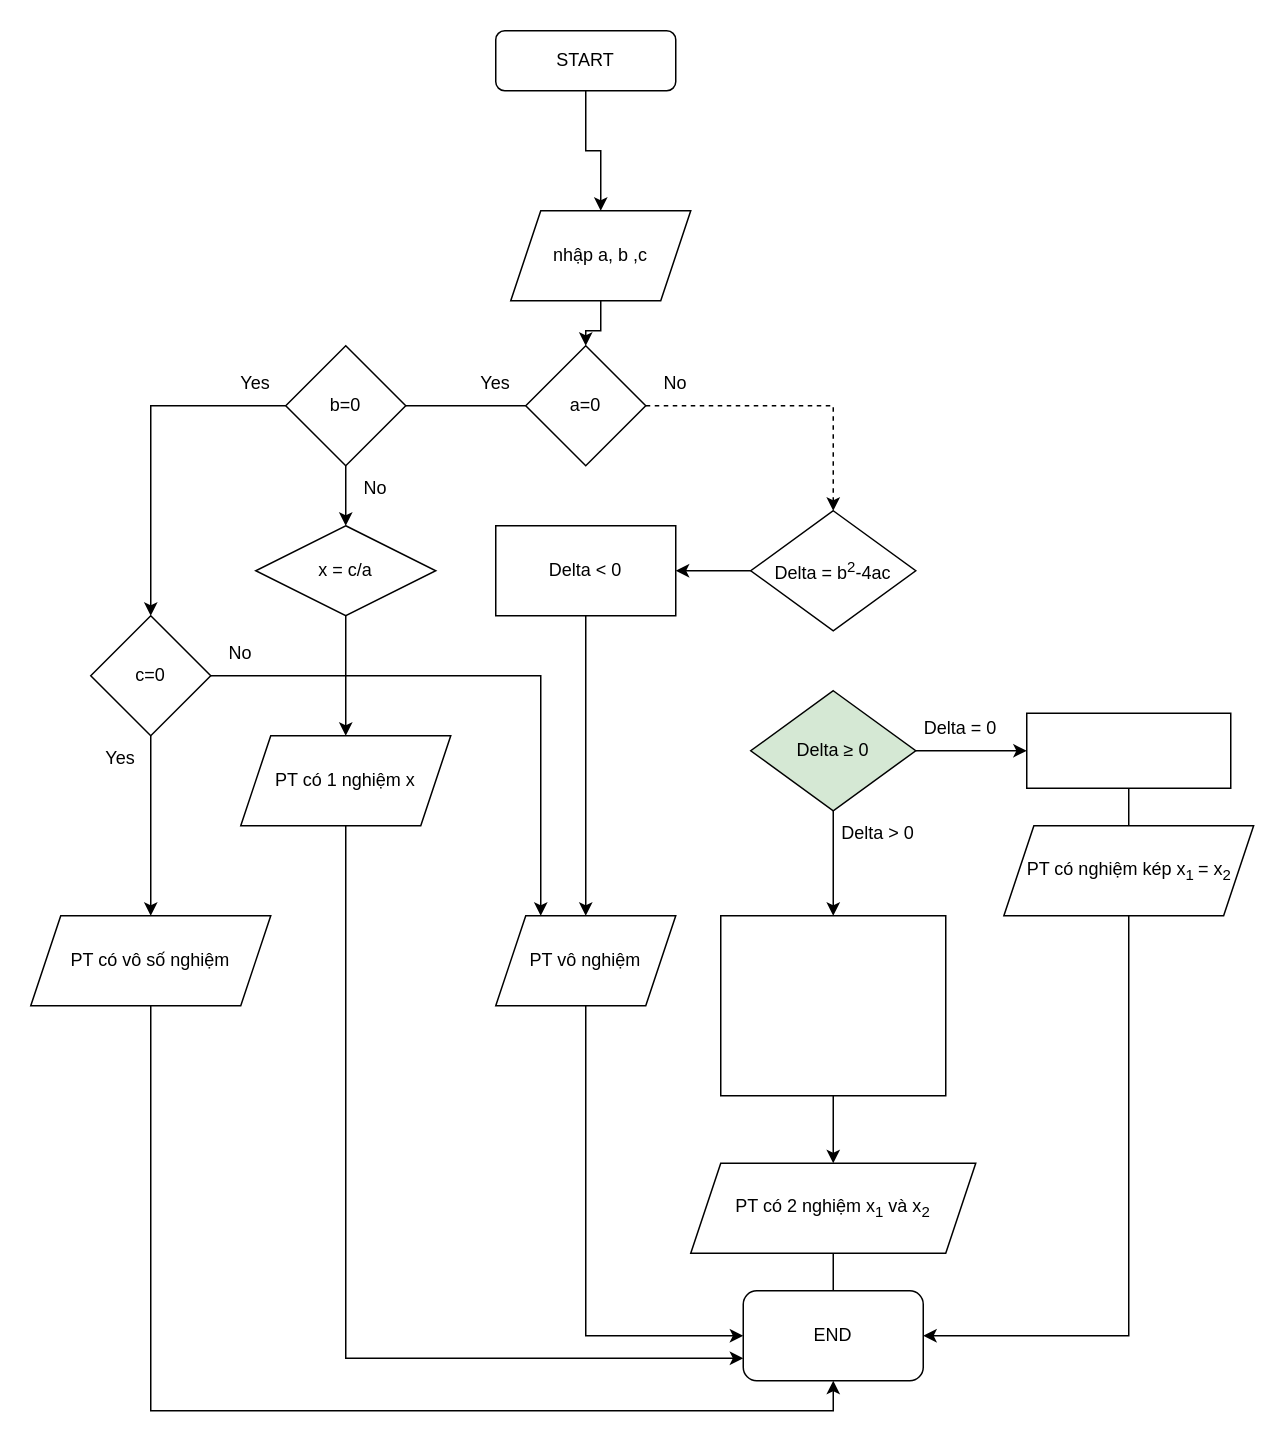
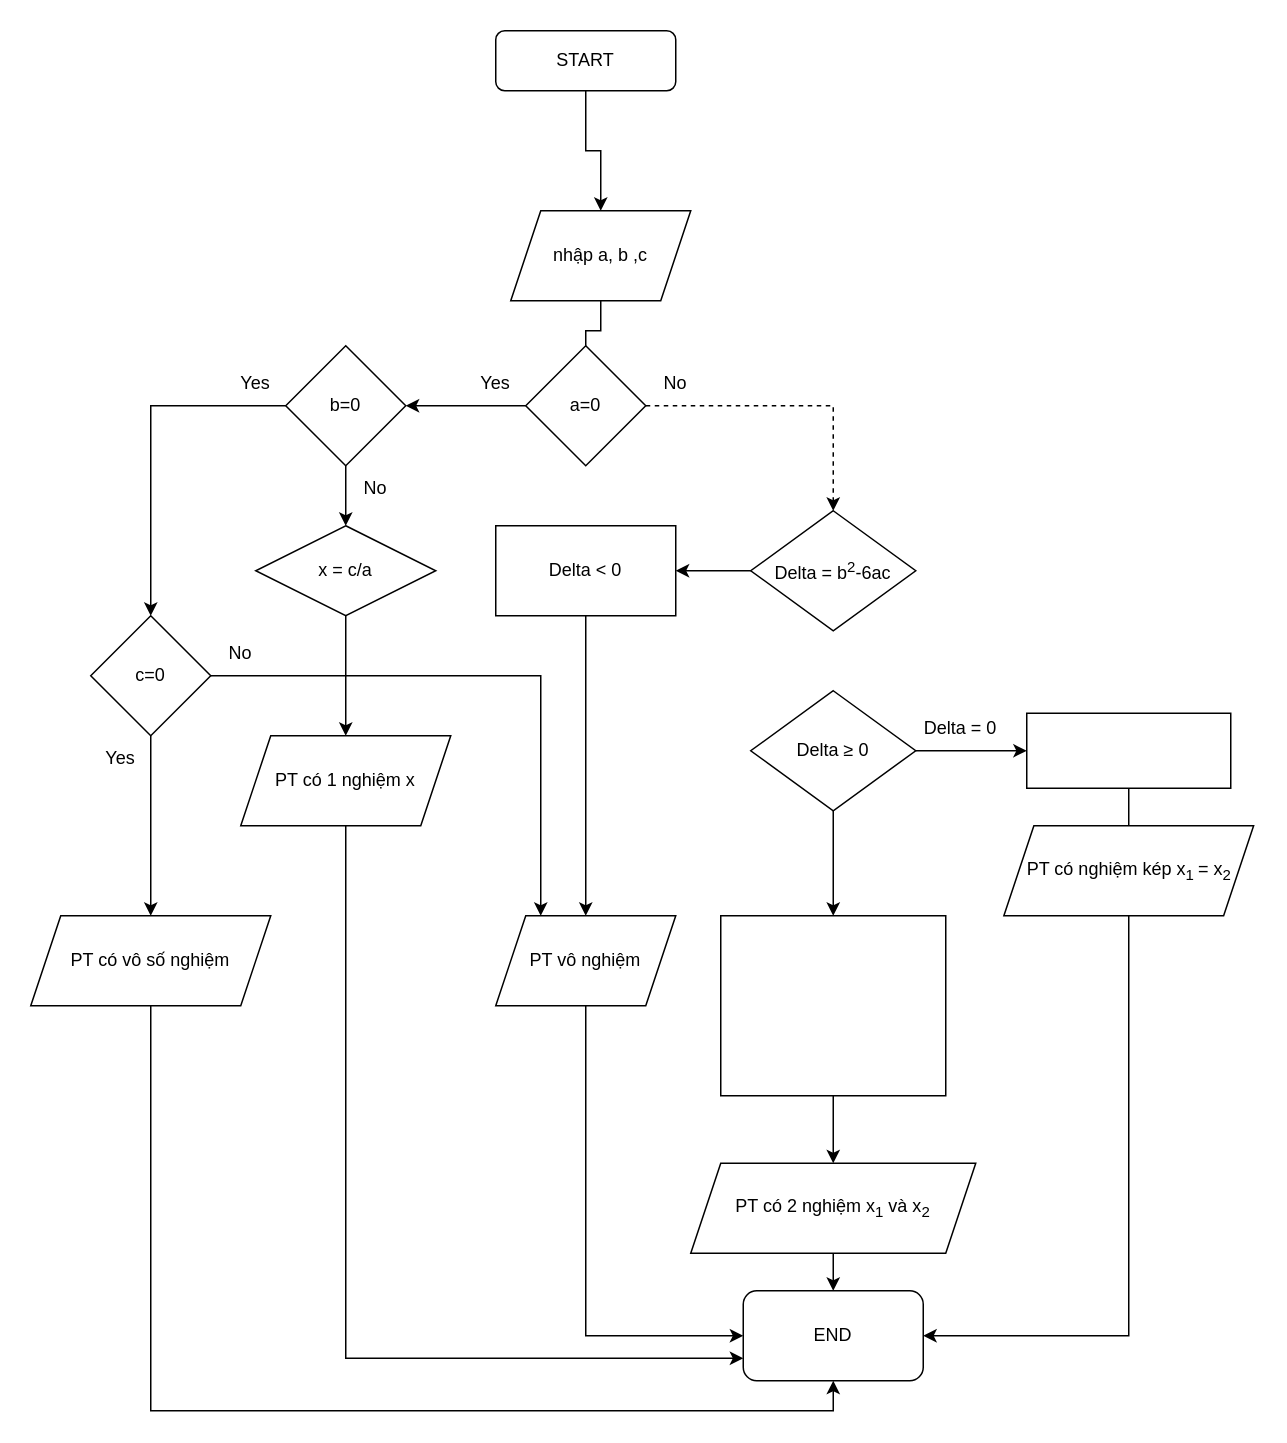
(588, 331) -> (586, 334)
(412, 406) -> (417, 406)
(833, 571) -> (833, 571)
(833, 751) -> (833, 751)
(878, 833) -> none
(833, 1283) -> (833, 1279)
